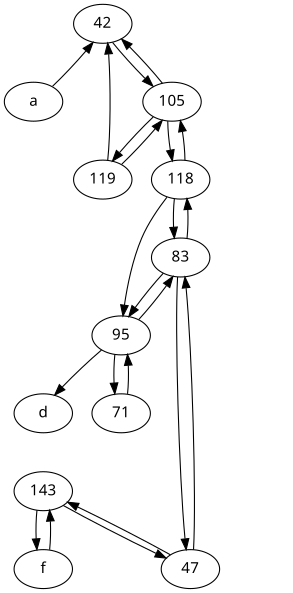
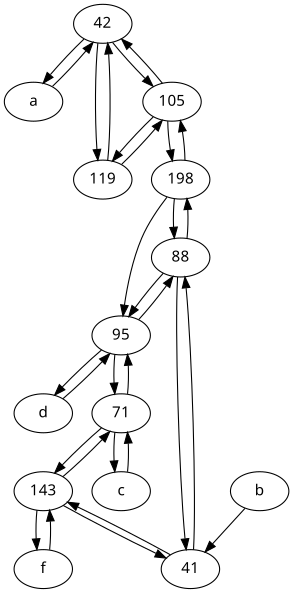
none -> (67, 56)
none -> (96, 96)
(181, 180) -> (181, 180)
(181, 258) -> (181, 258)
none -> (83, 381)
none -> (82, 446)
none -> (83, 459)
none -> (121, 491)
none -> (260, 491)
(190, 569) -> (190, 569)
